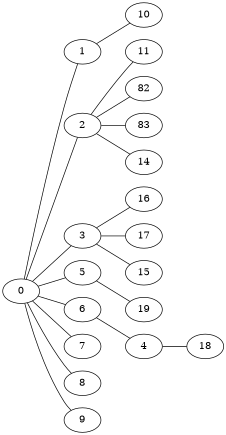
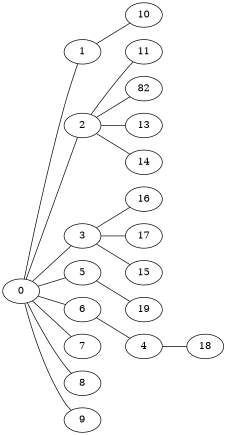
(144, 125) -> (144, 125)
